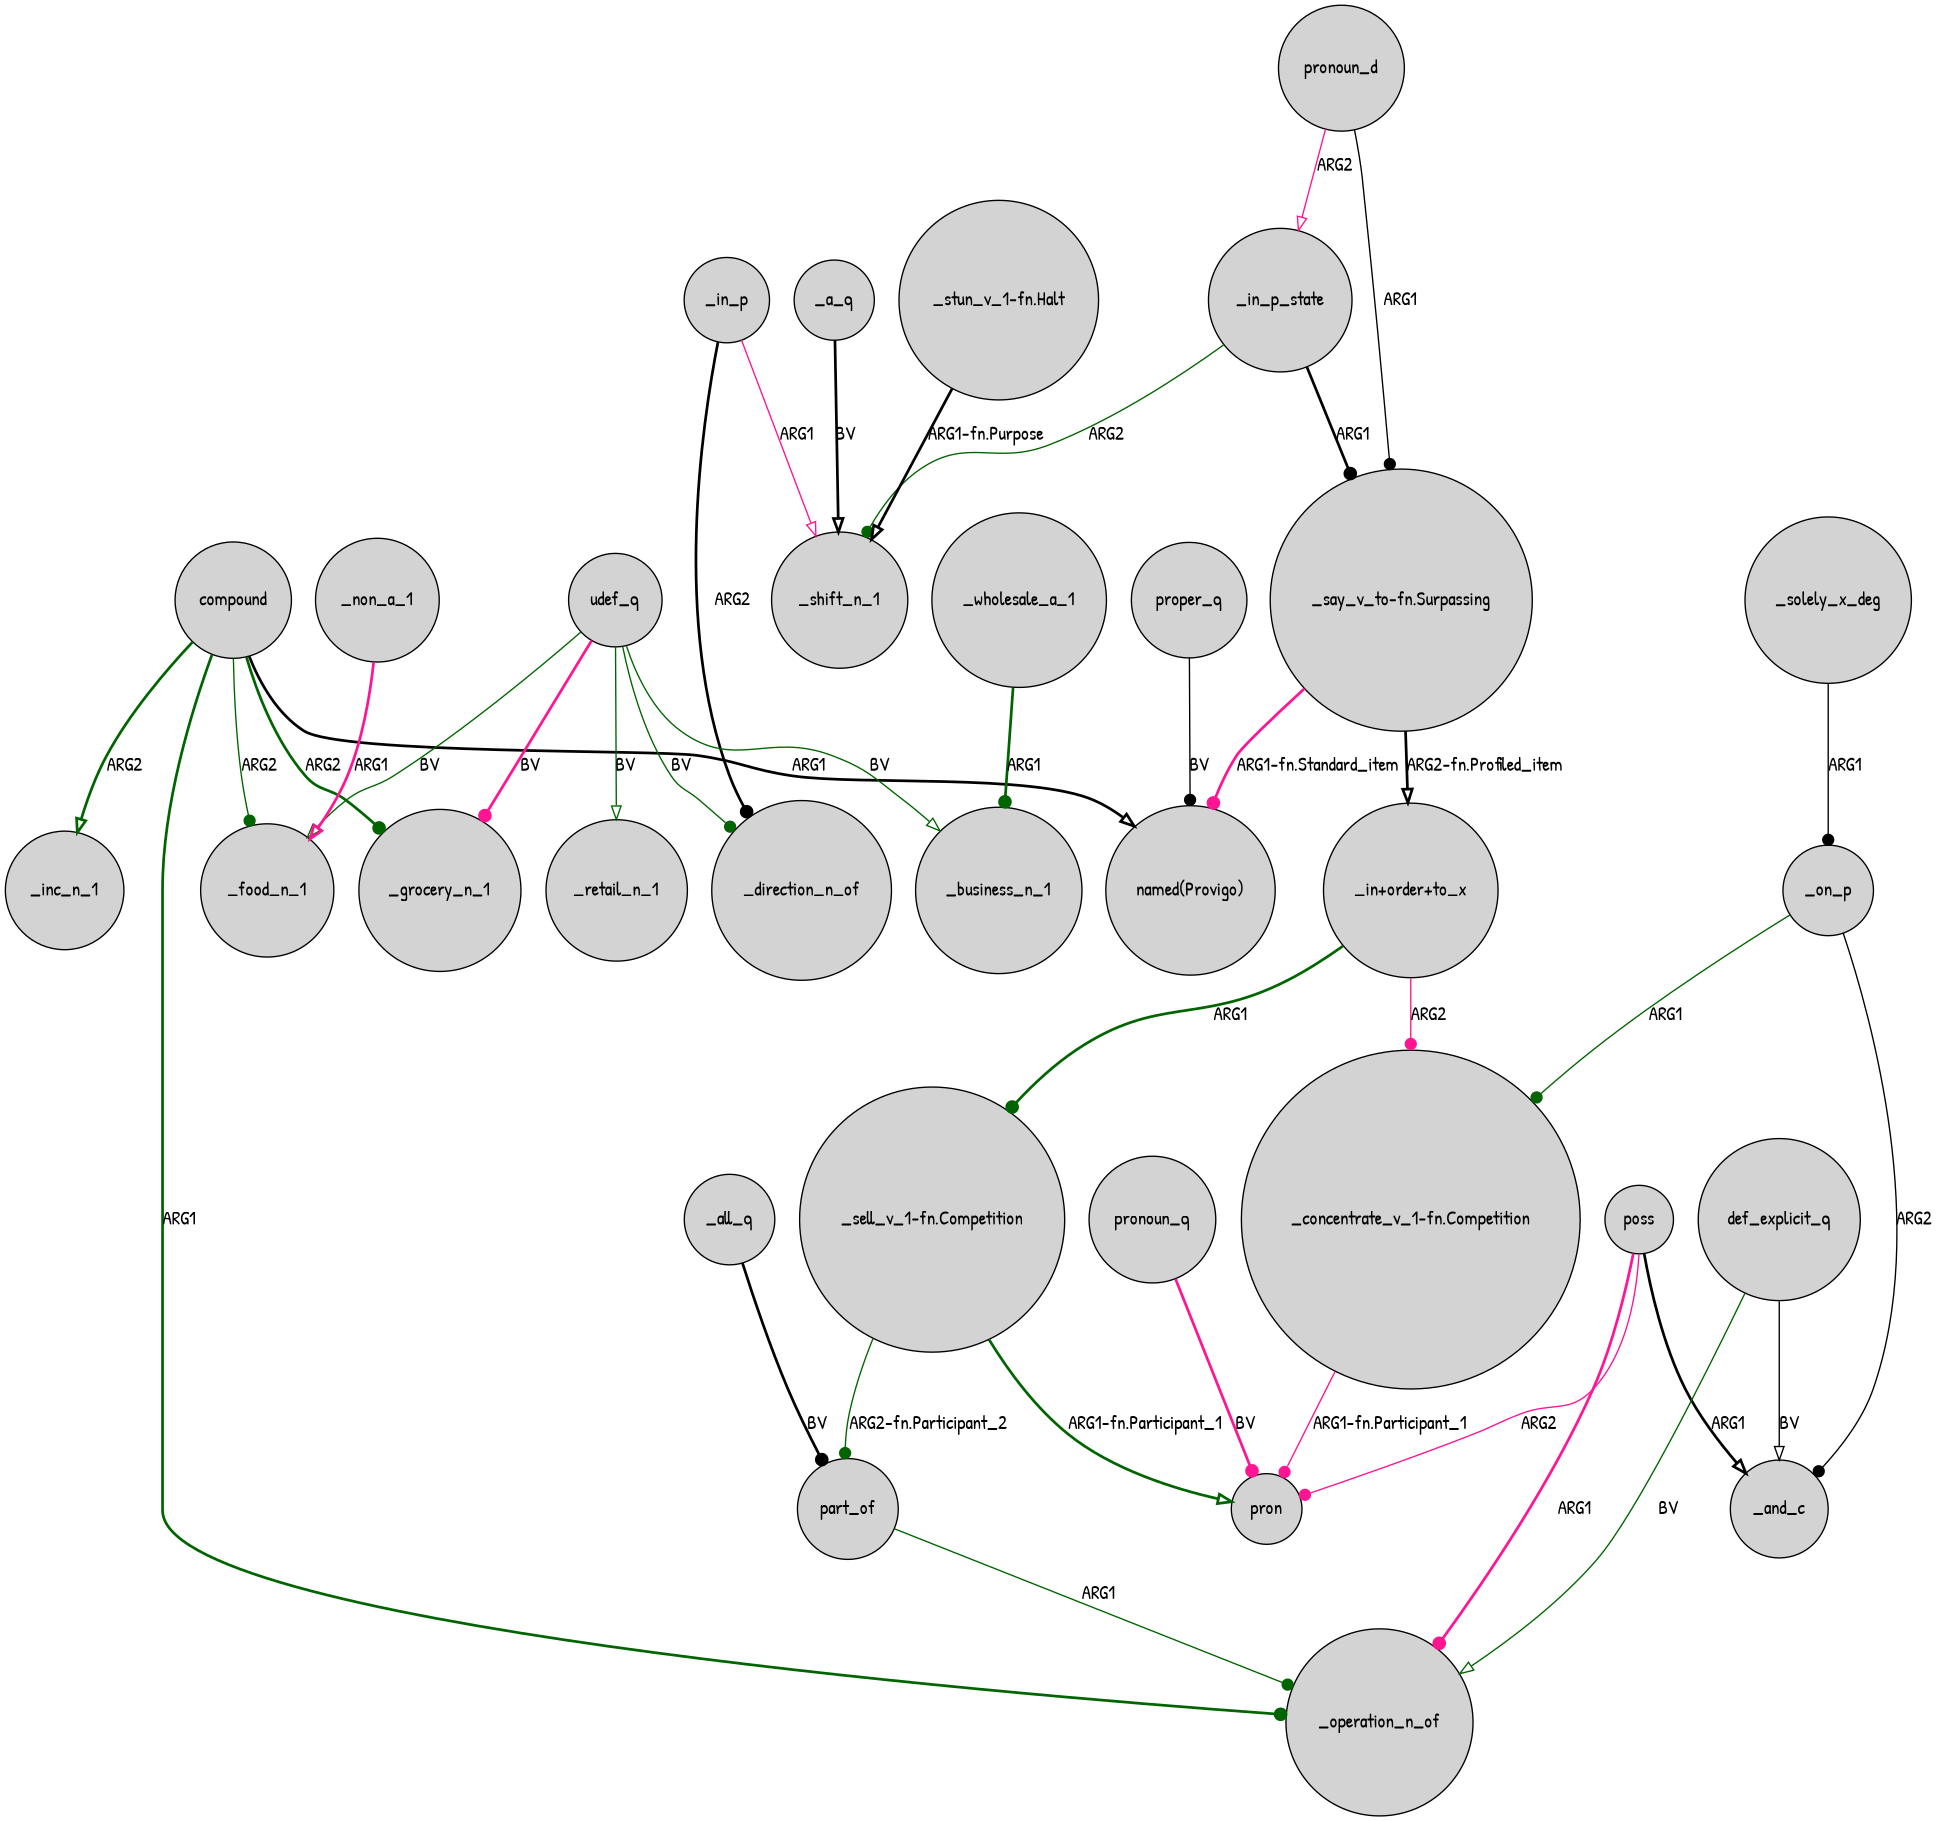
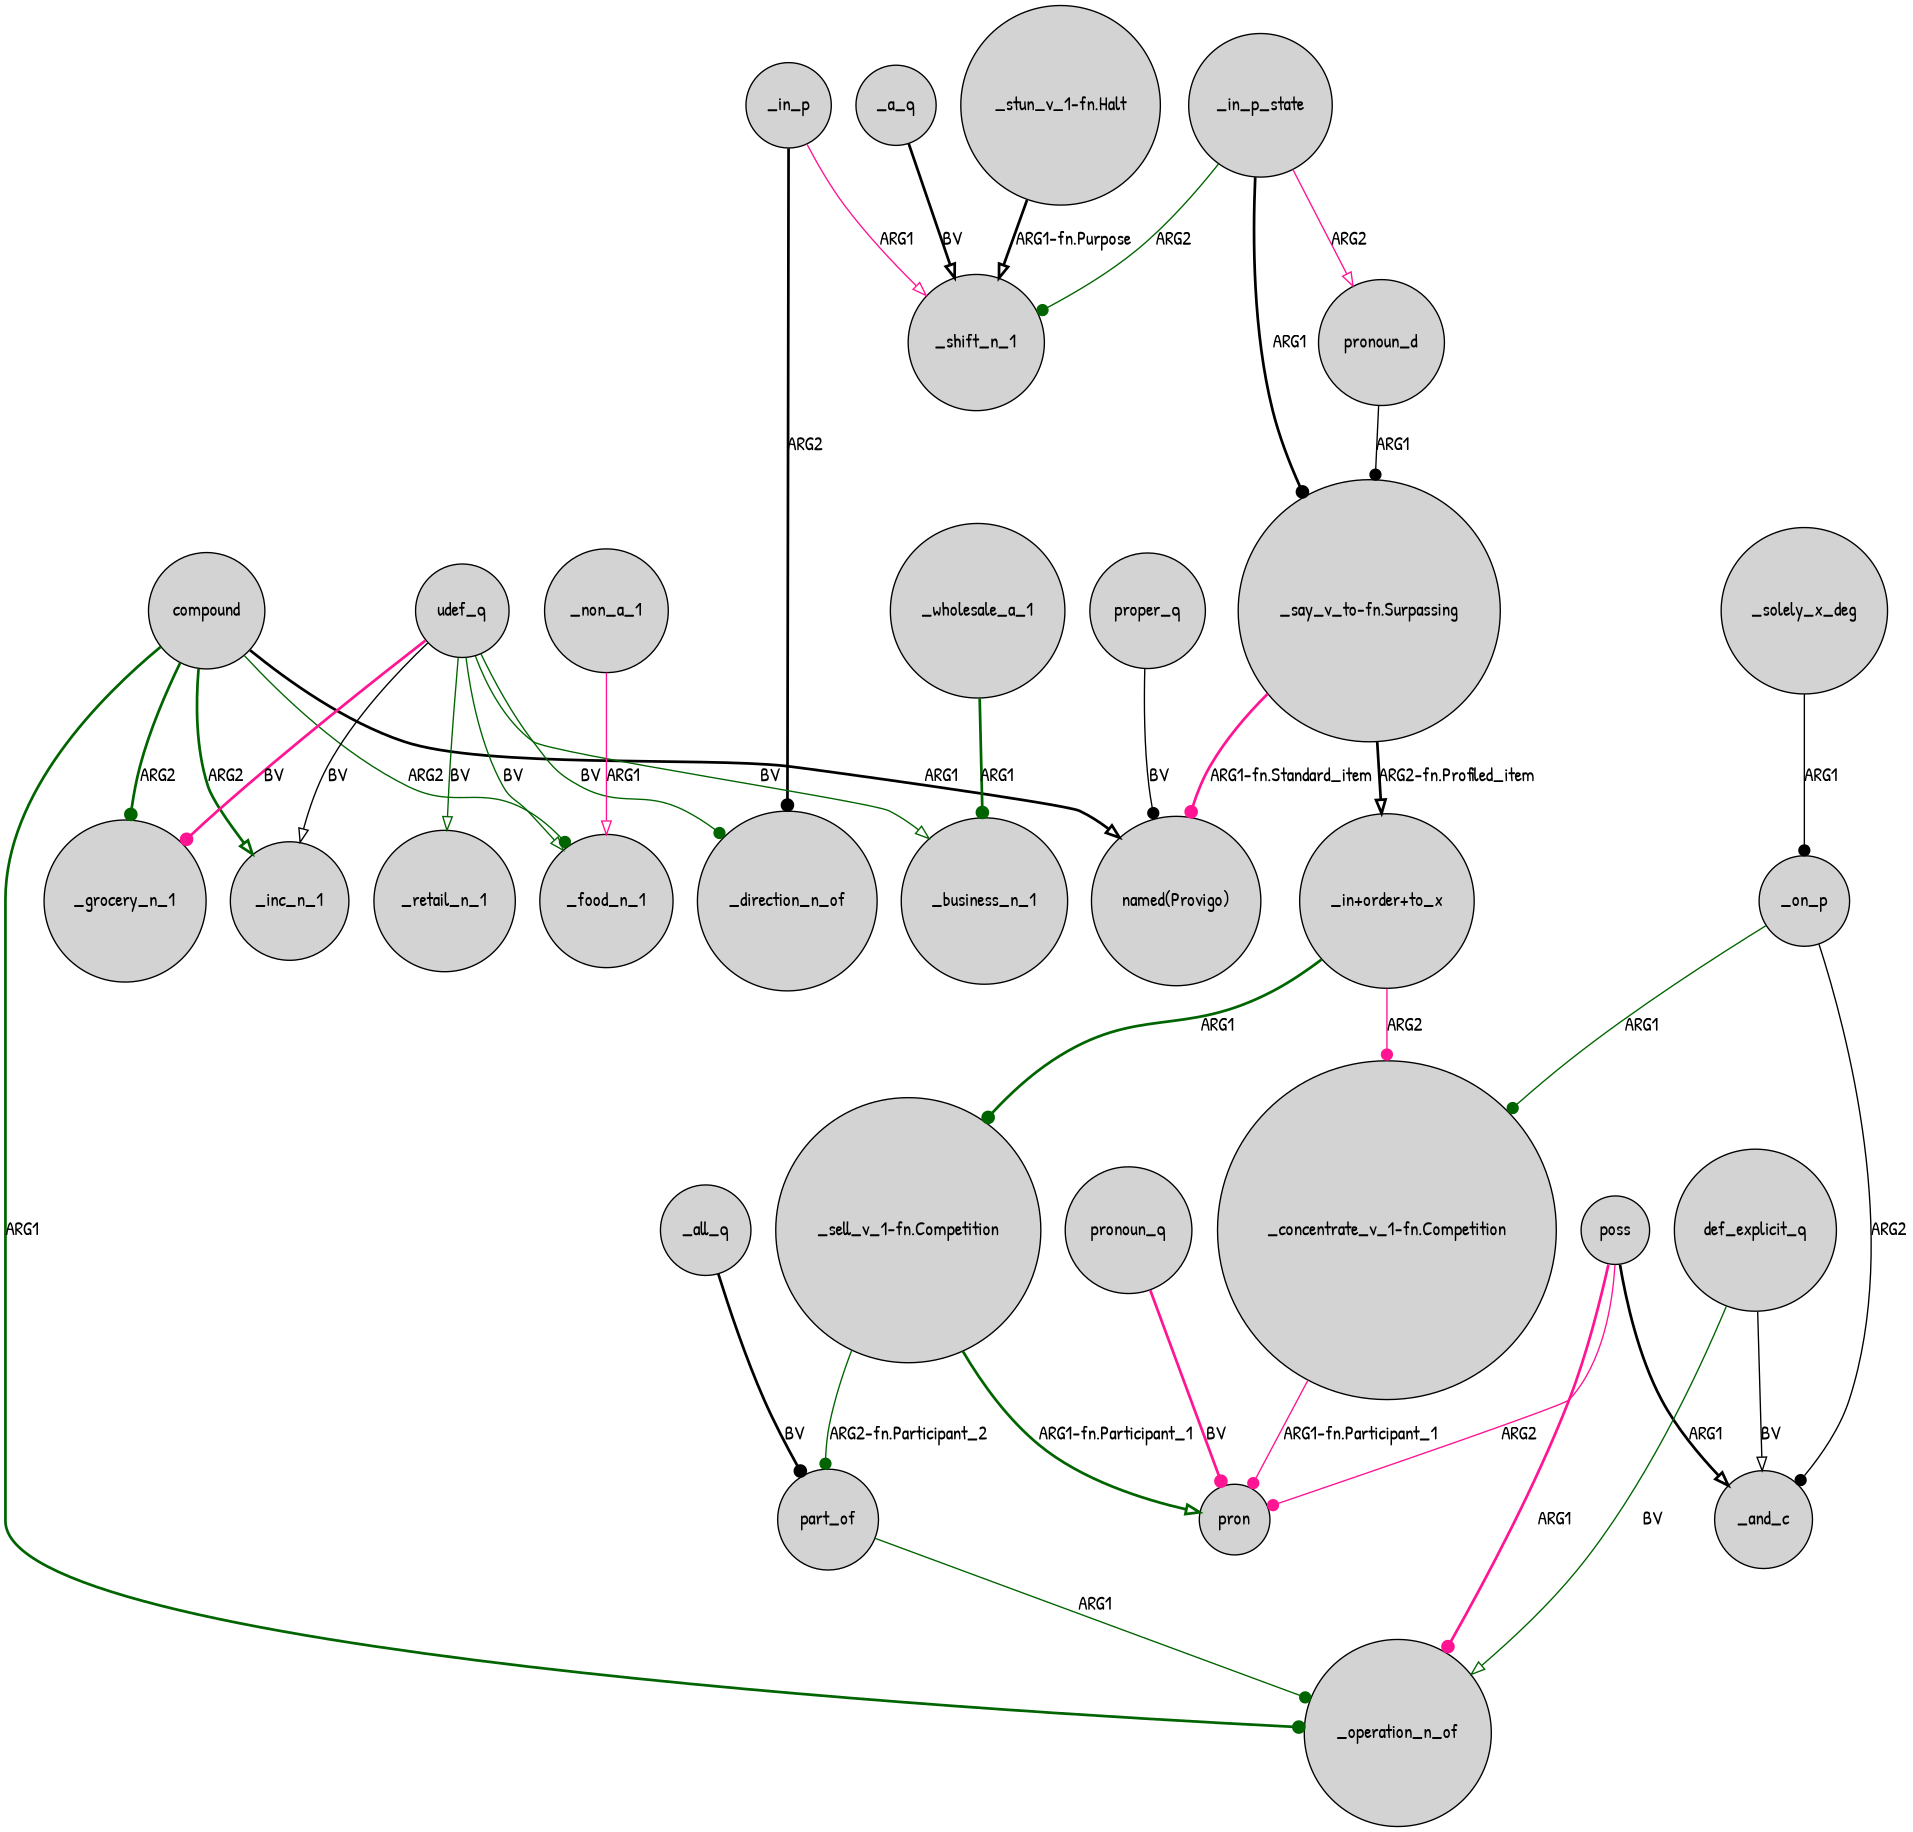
(1314, 173) -> (1320, 222)
none -> (349, 732)
(356, 753) -> (606, 747)
